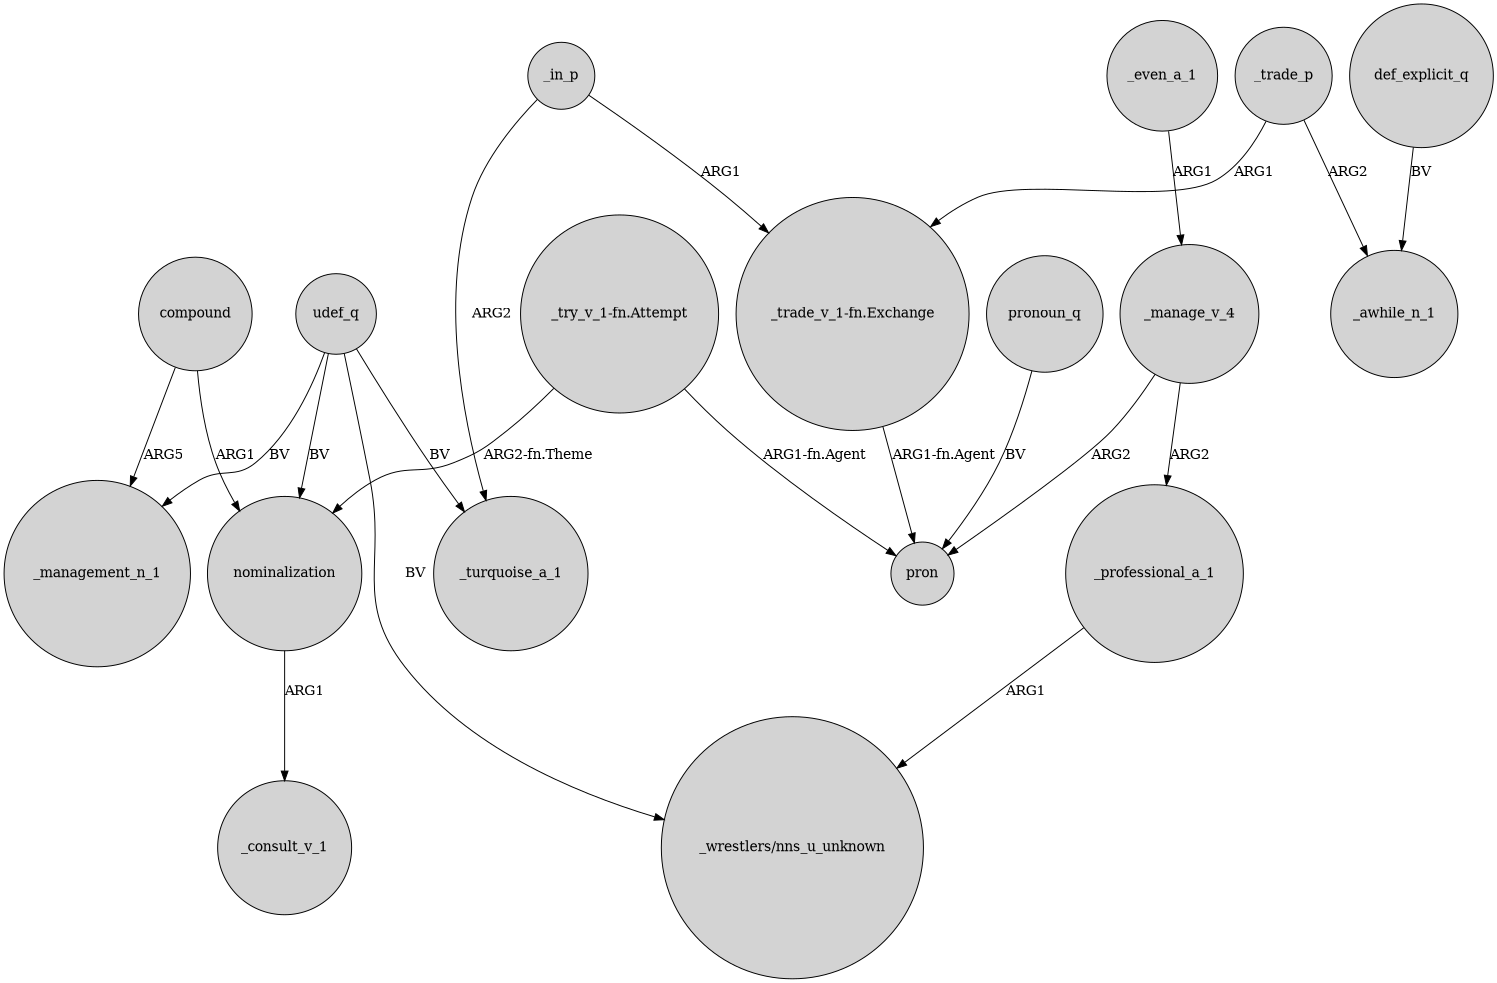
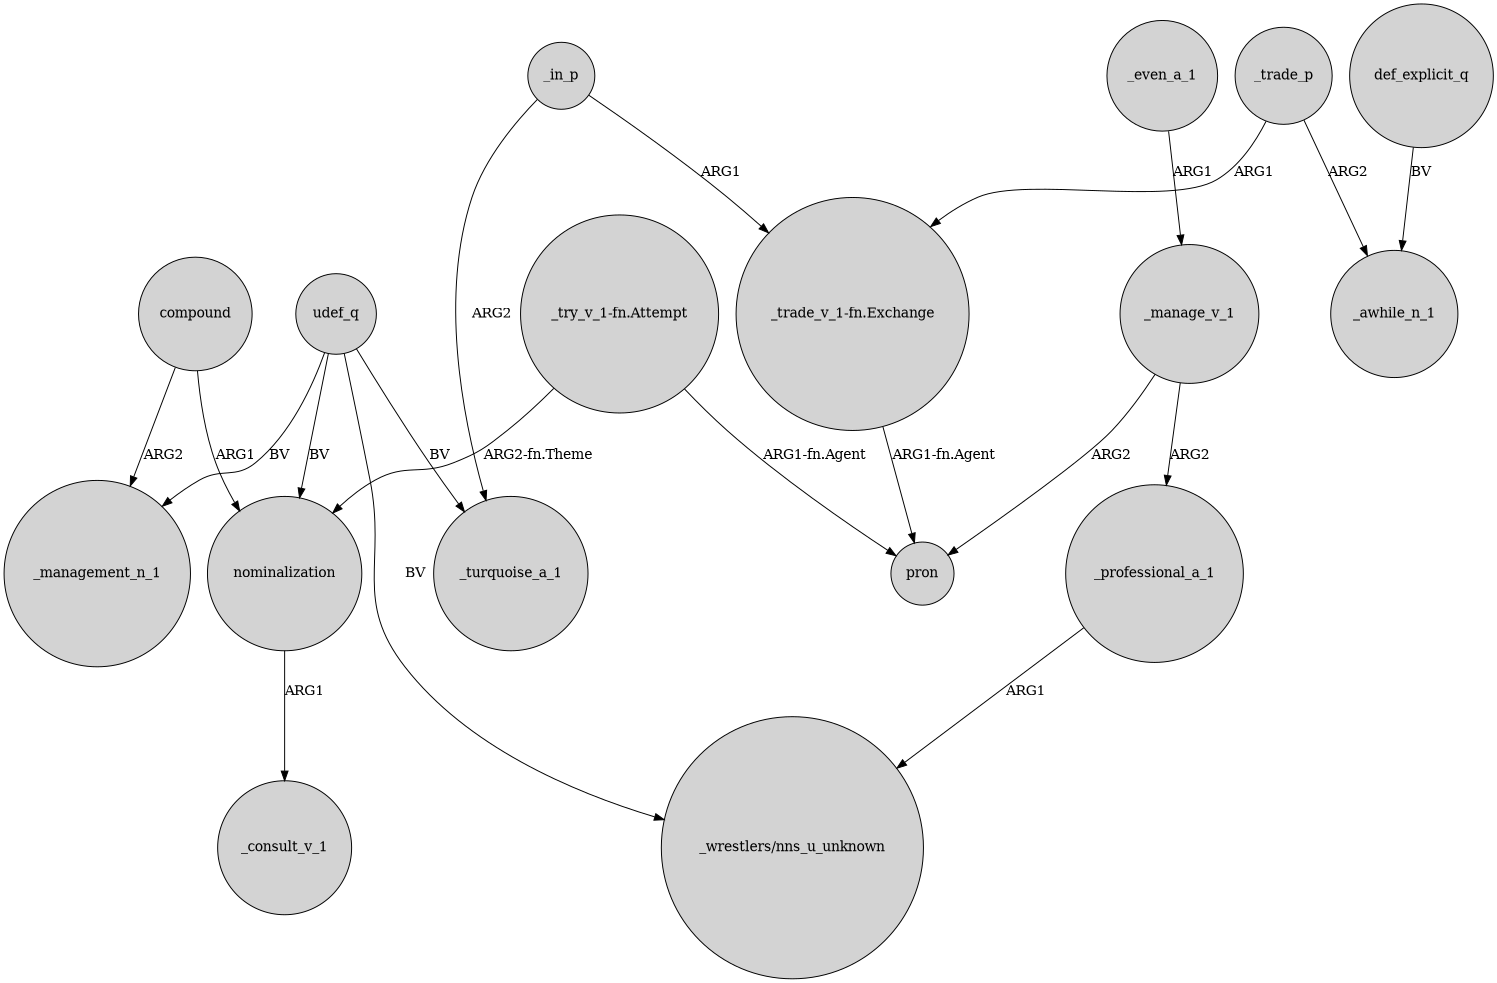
(1045, 314) -> none
(1189, 314) -> (1189, 314)
(164, 455) -> (164, 455)
